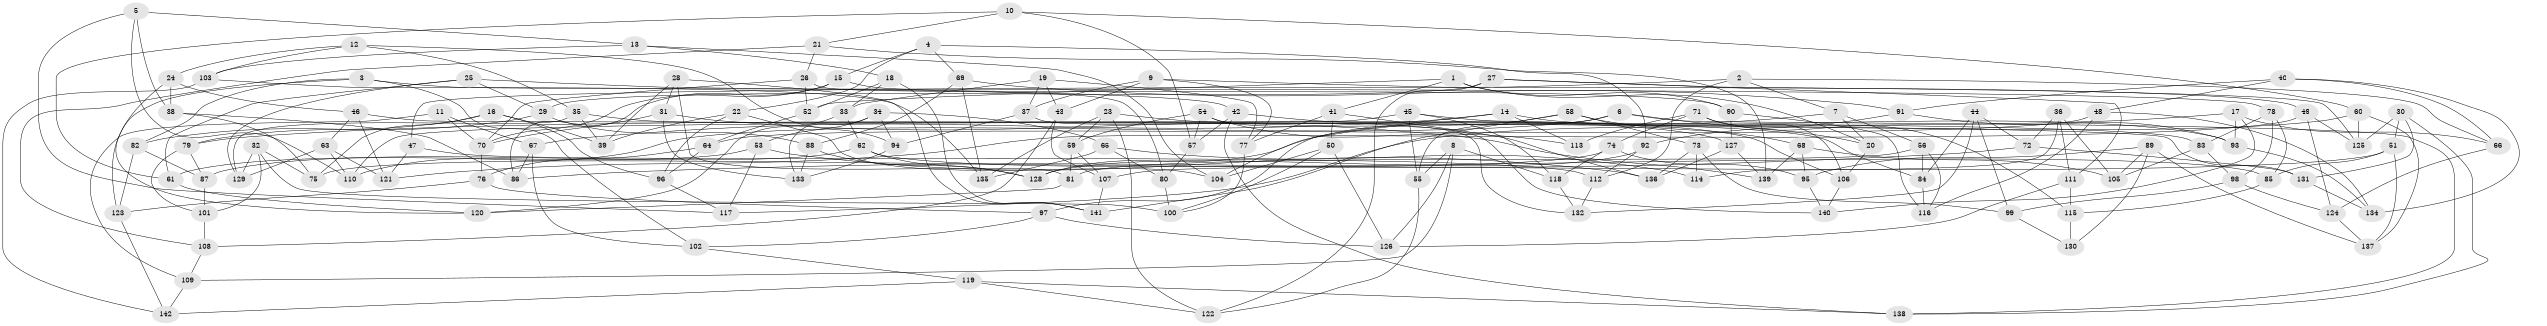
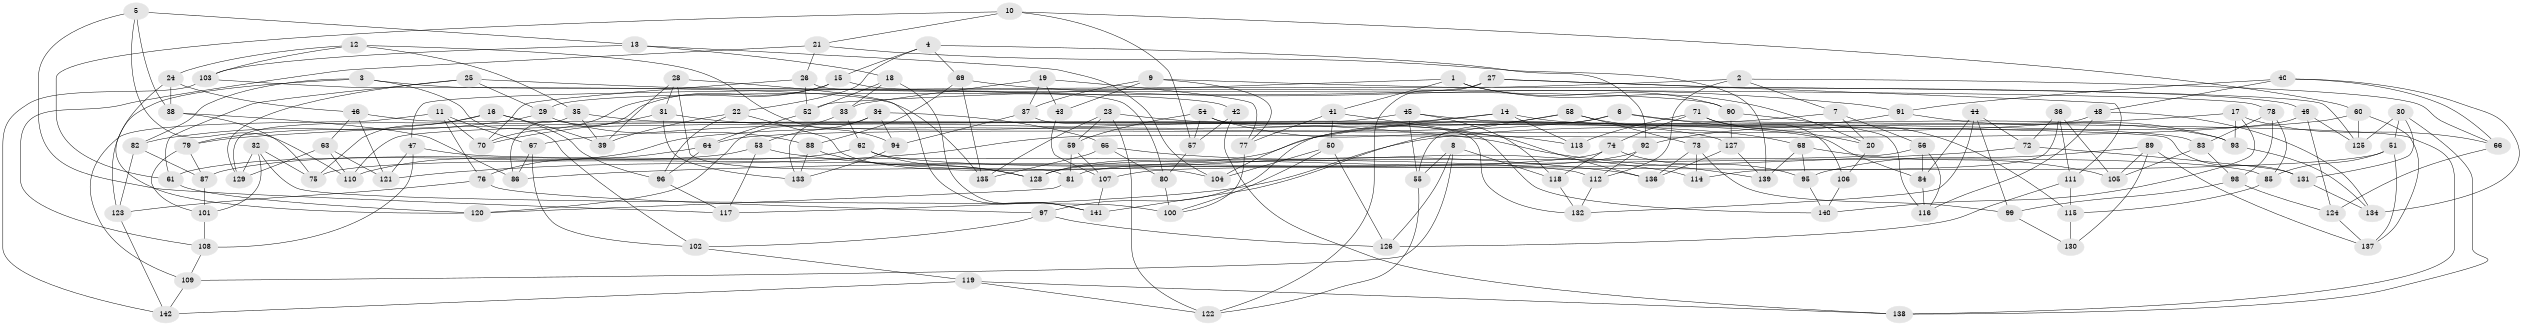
(1545, 123) -> none
(482, 166) -> (460, 147)
(654, 229) -> (334, 230)
